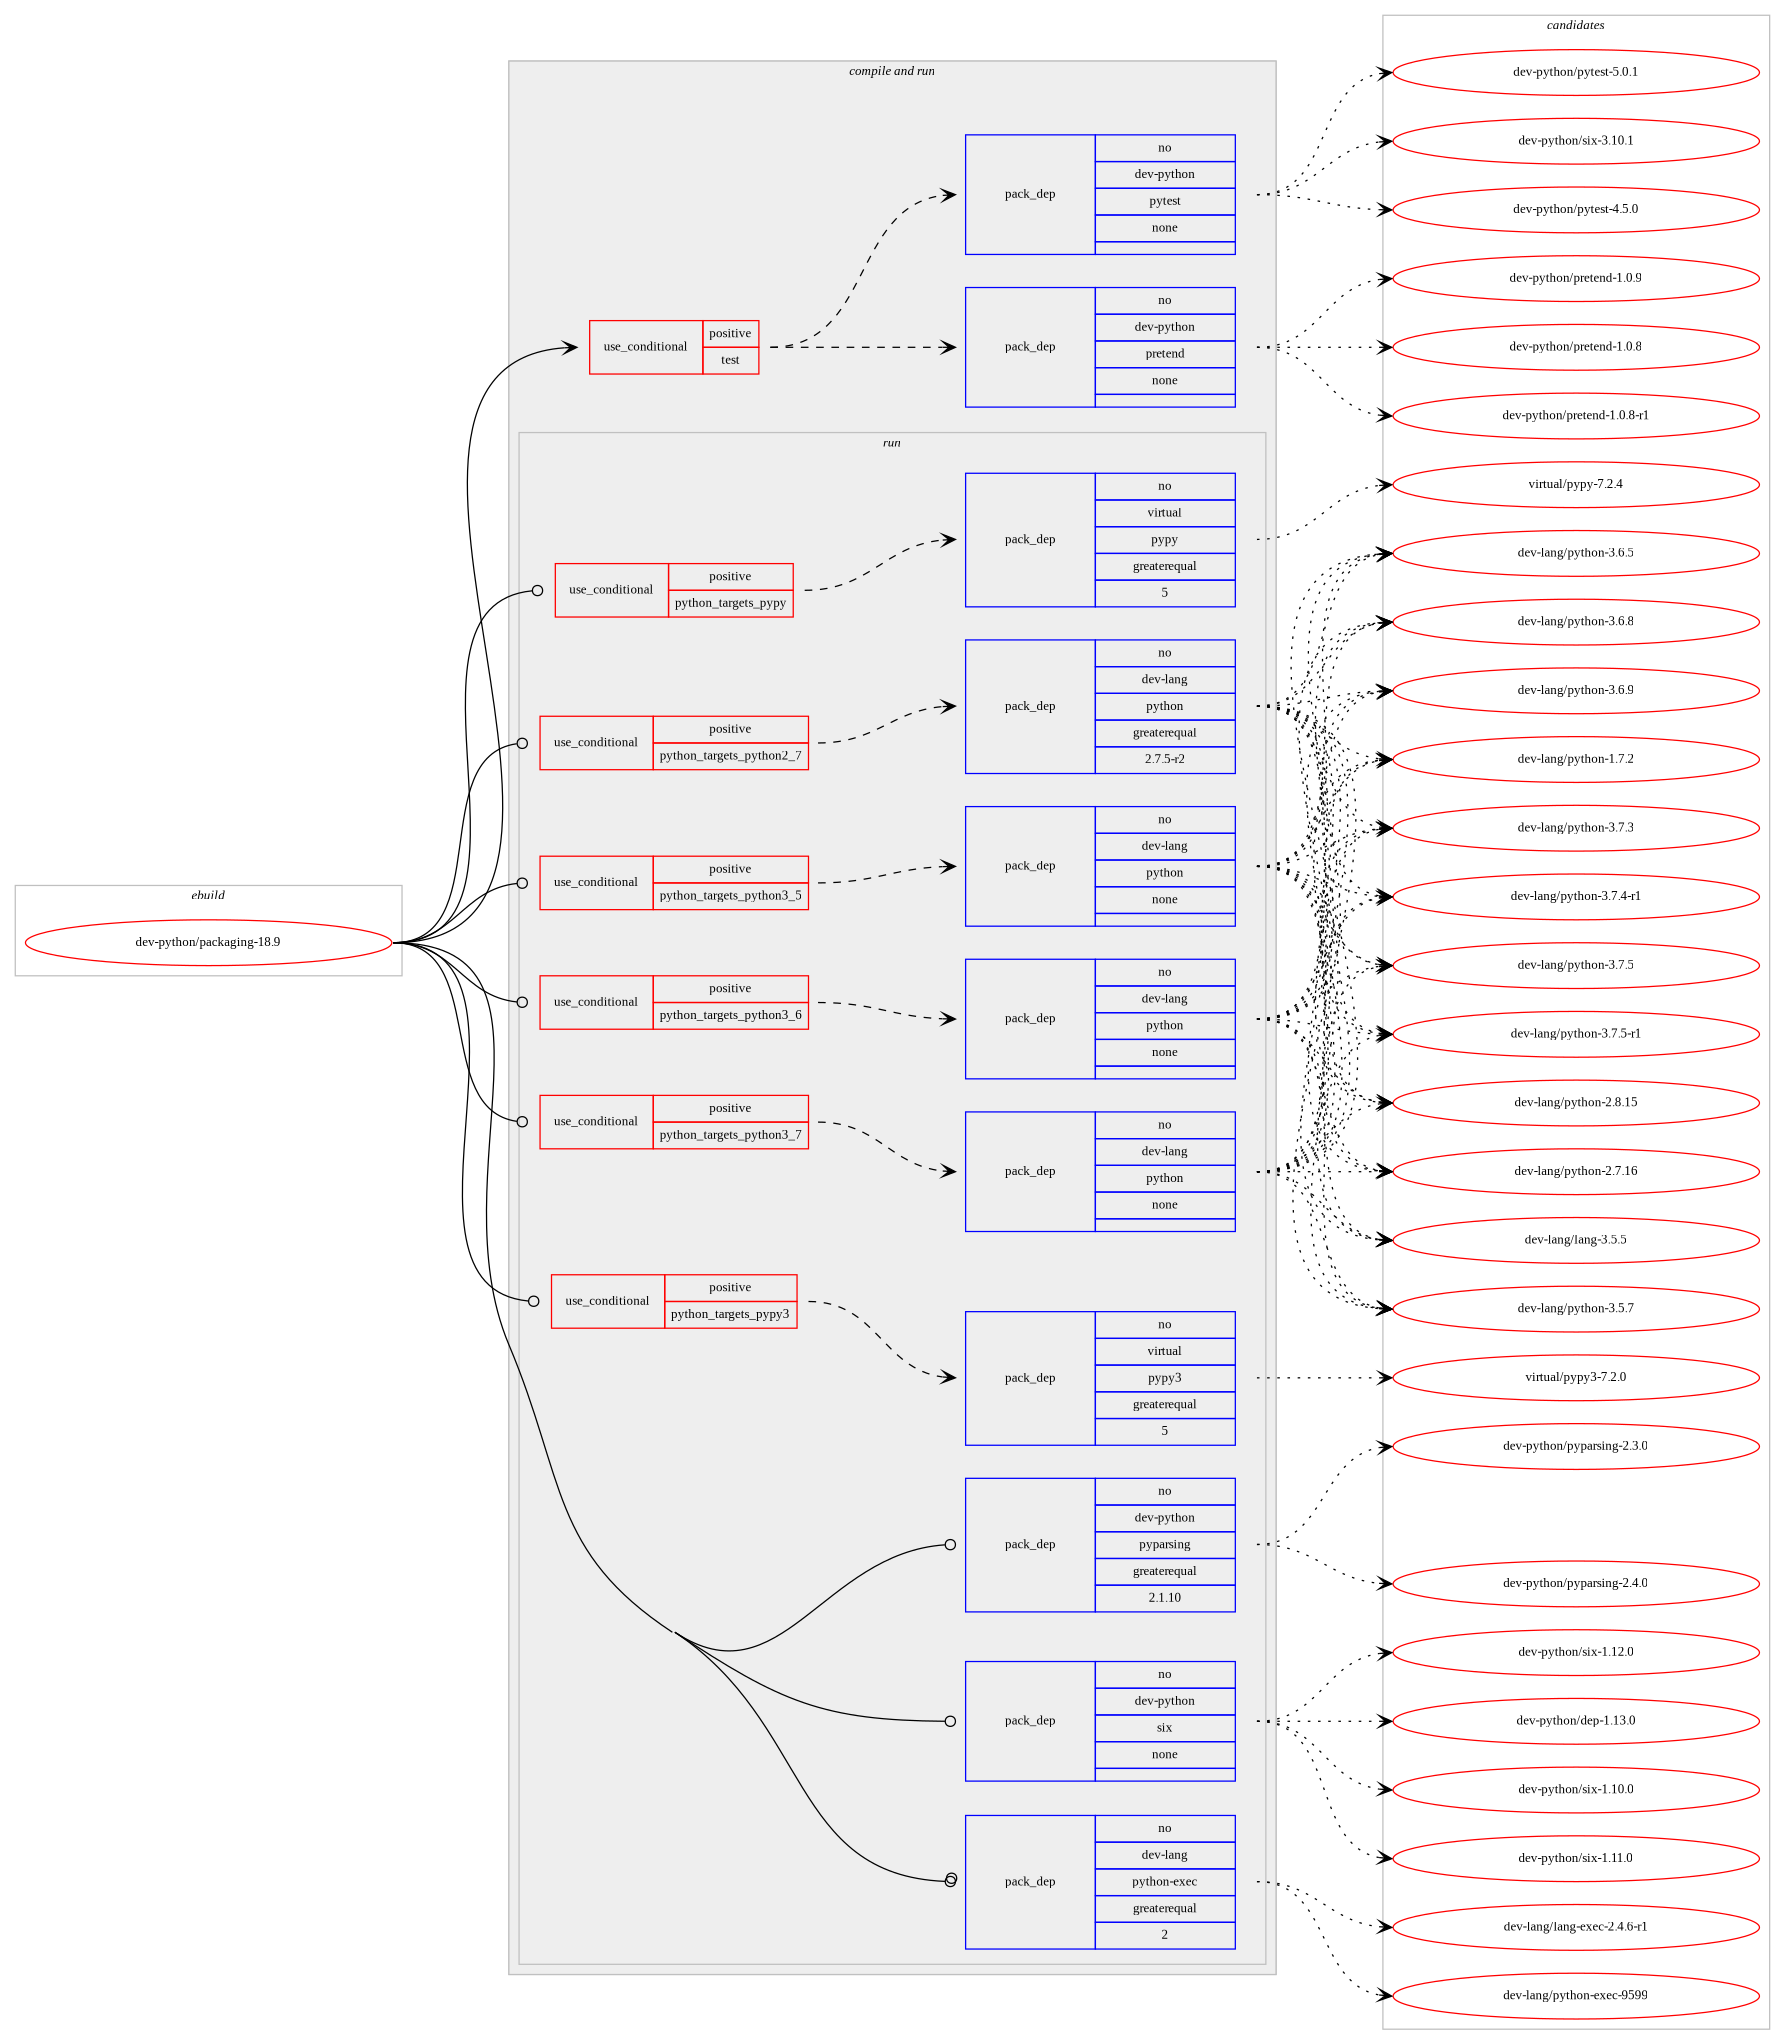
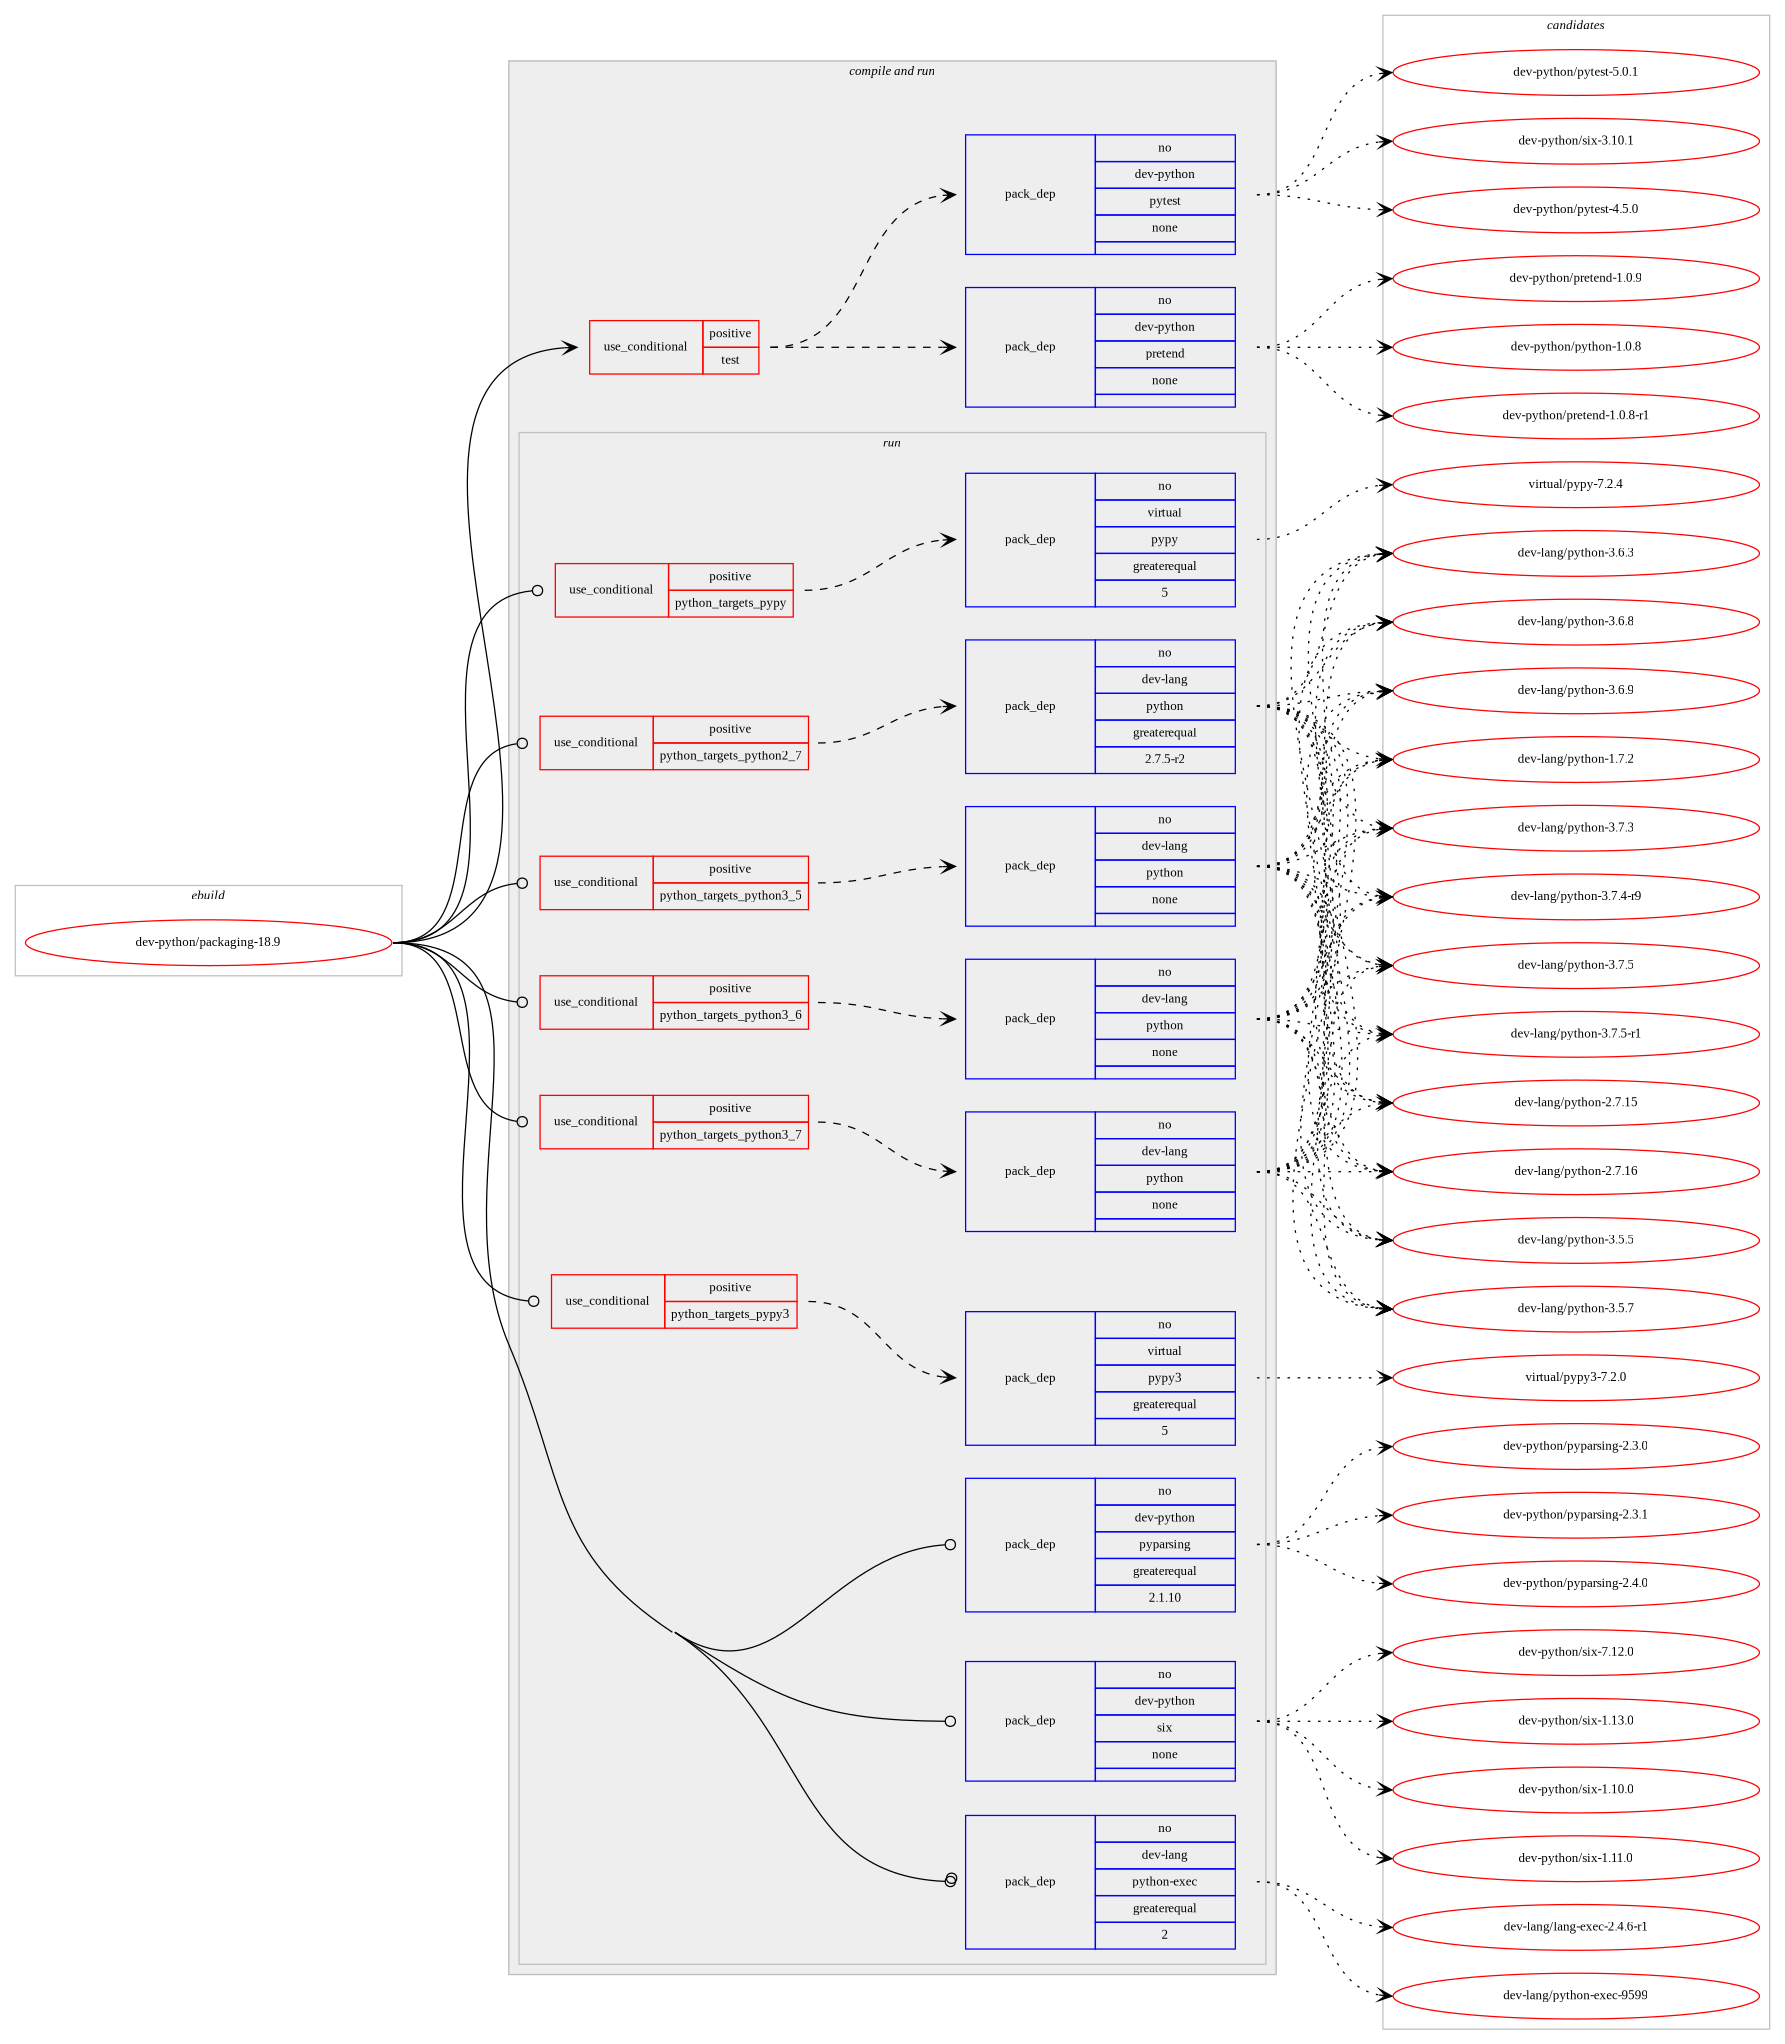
(1576, 347) -> (1576, 347)
(1576, 553) -> (1576, 553)
(1576, 897) -> (1576, 897)
(1576, 1103) -> (1576, 1103)
(1576, 1240) -> (1576, 1240)
none -> (1576, 1515)
(1576, 1653) -> (1576, 1653)
(1576, 1721) -> (1576, 1721)
